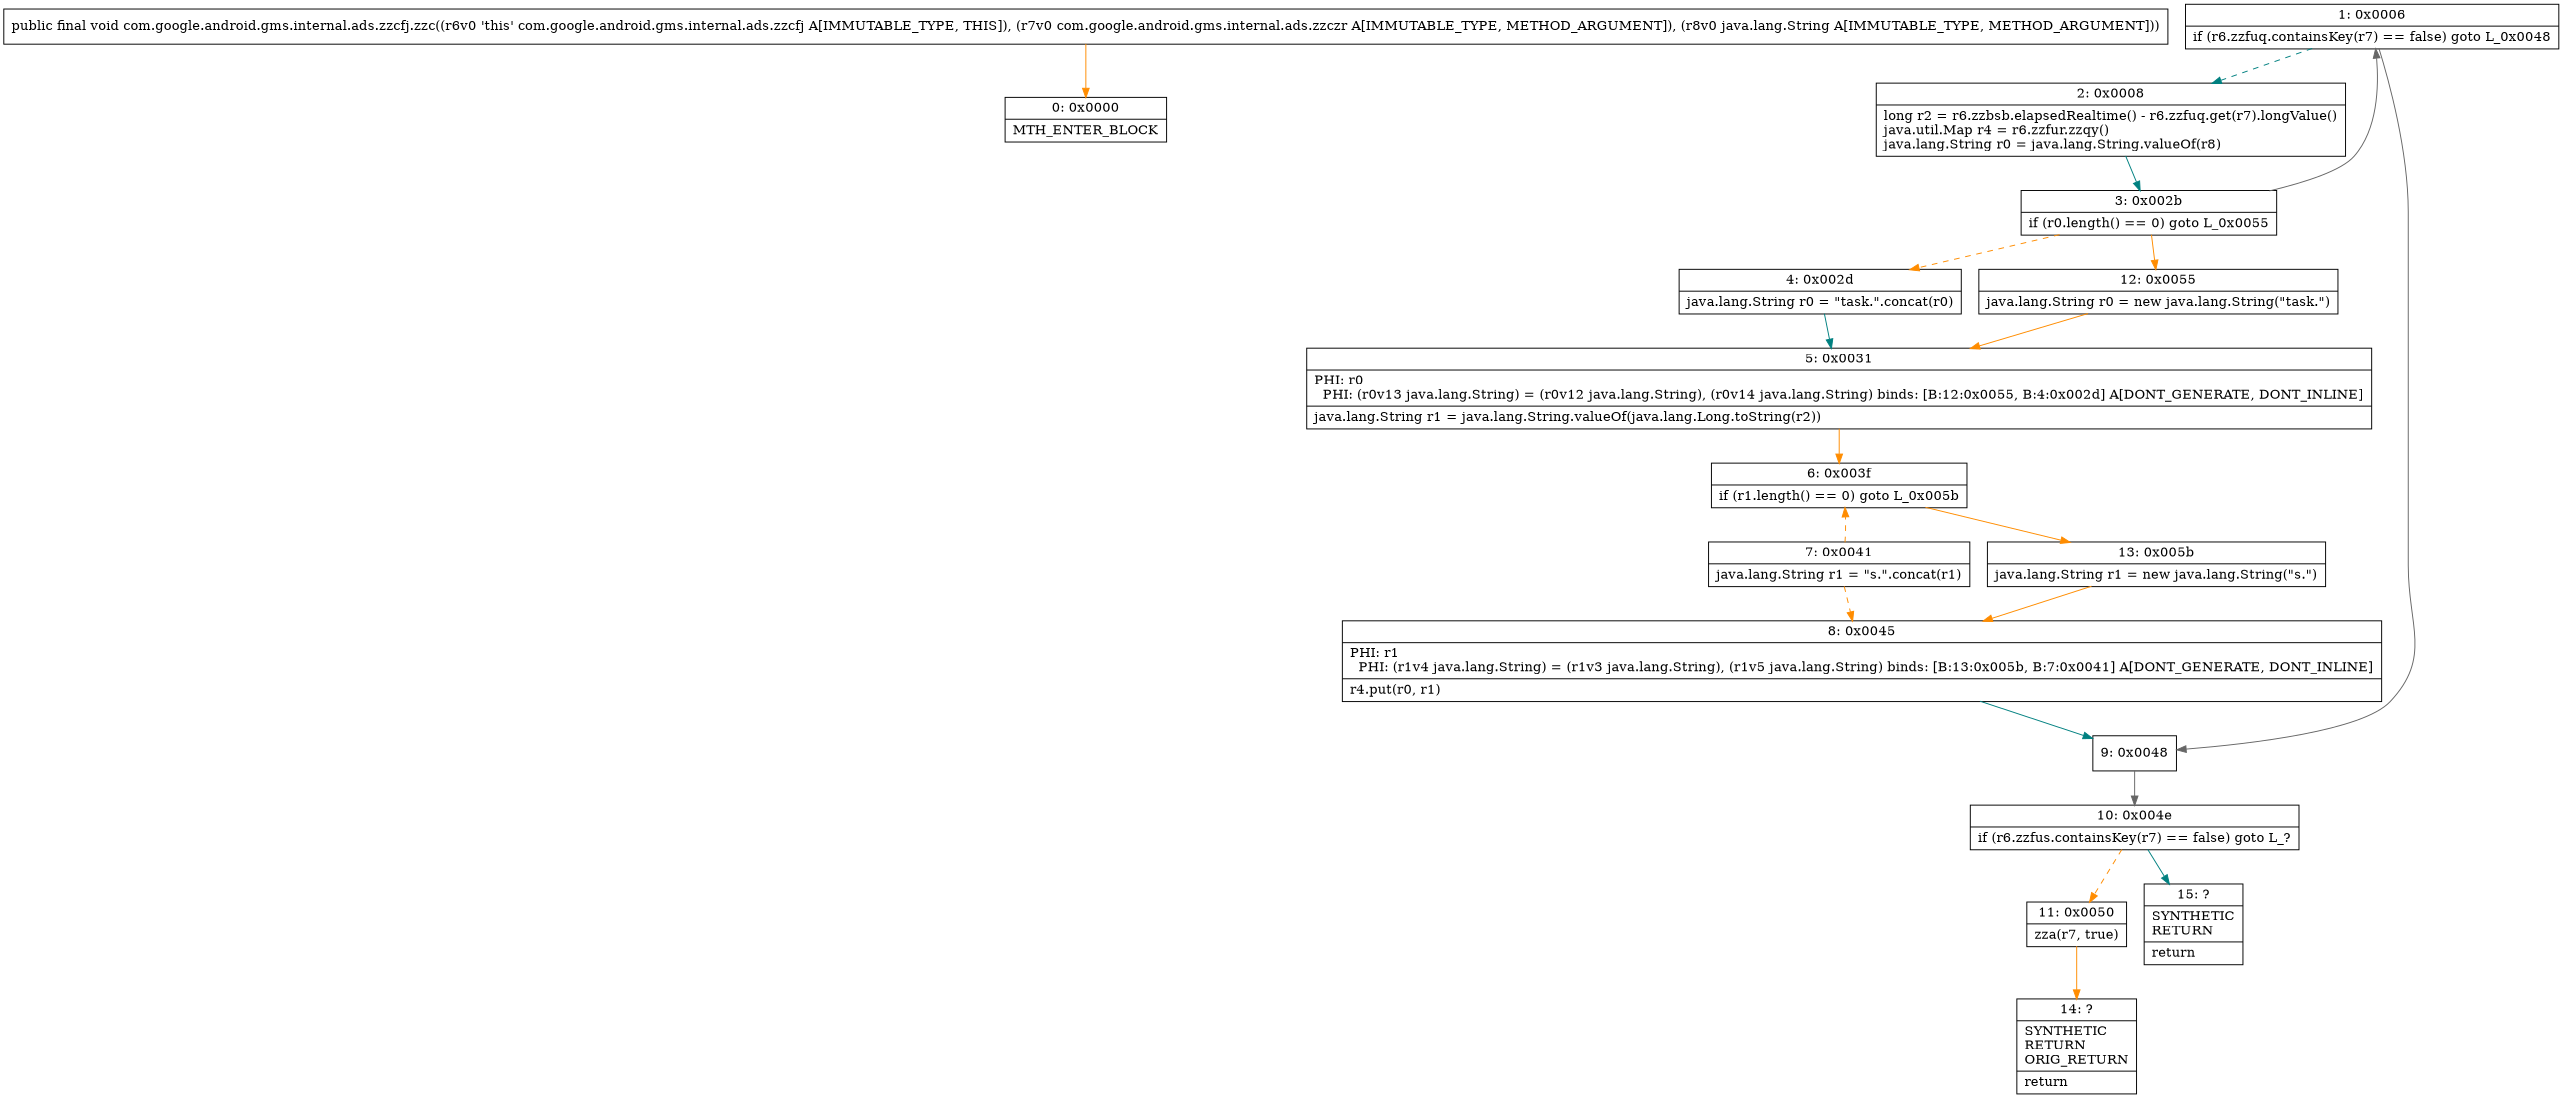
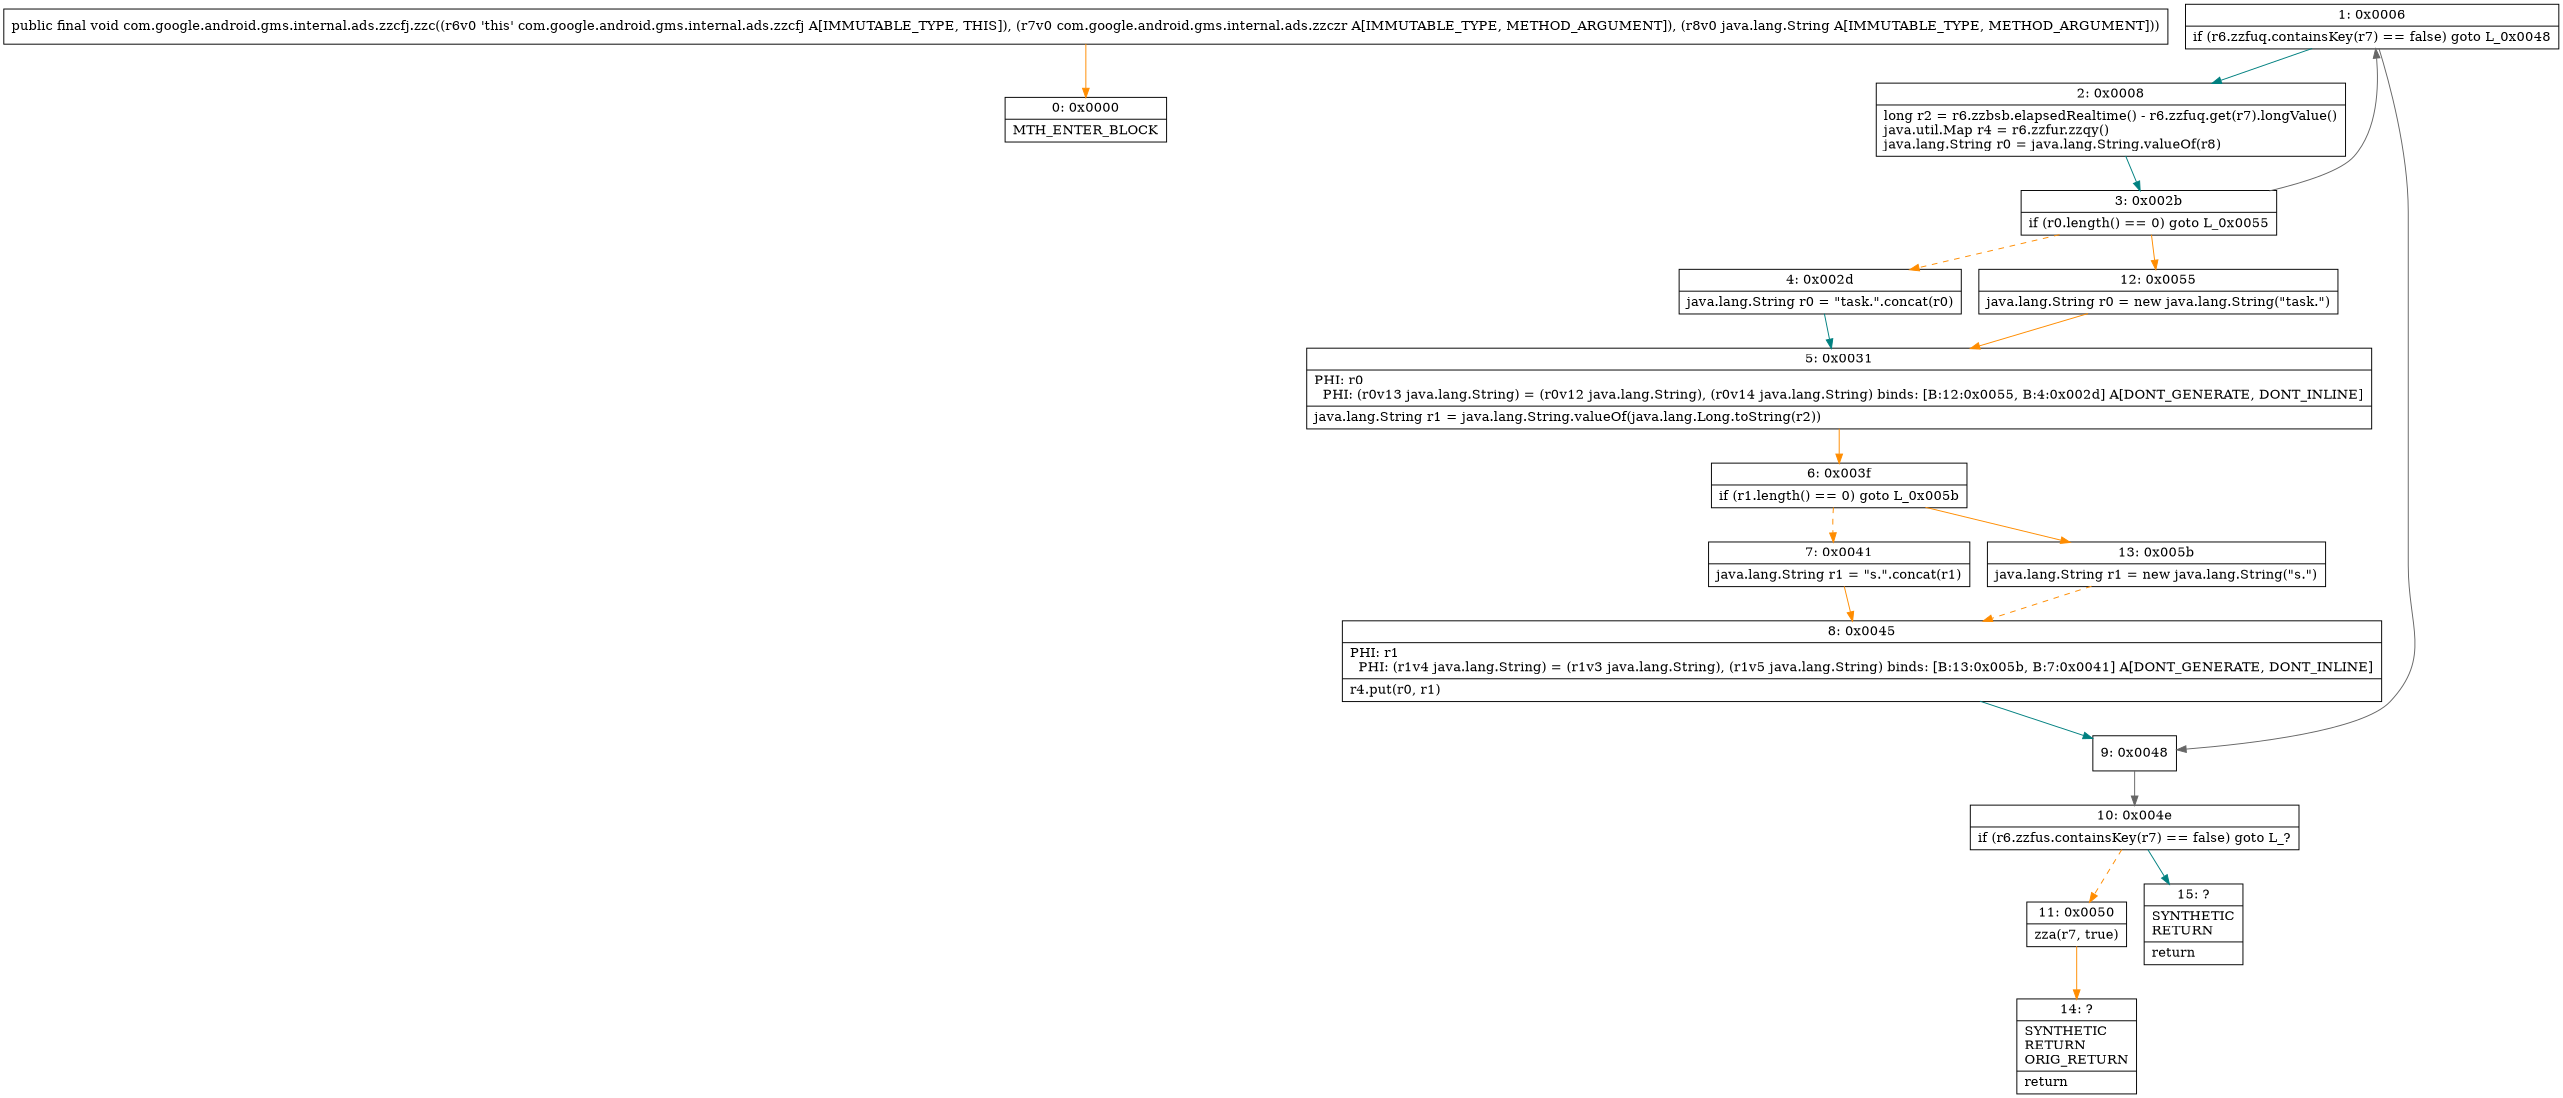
(2267, 64) -> (2267, 64)
(1846, 530) -> (1833, 520)
(1847, 599) -> (1847, 599)
(2042, 602) -> (2042, 602)
